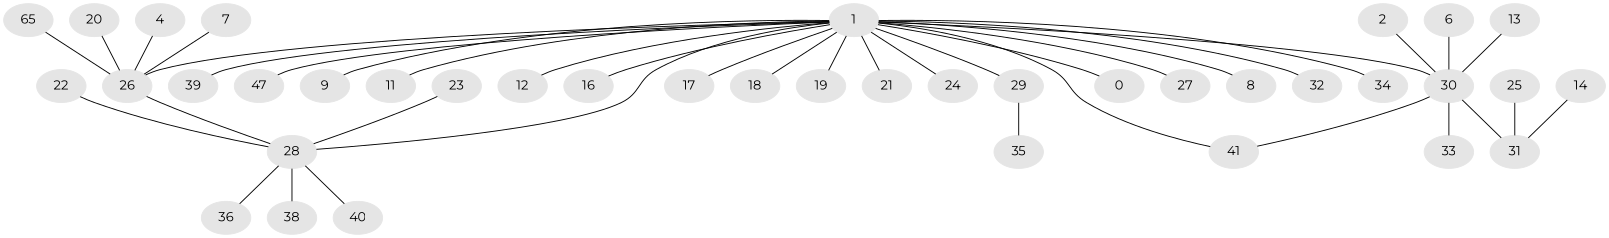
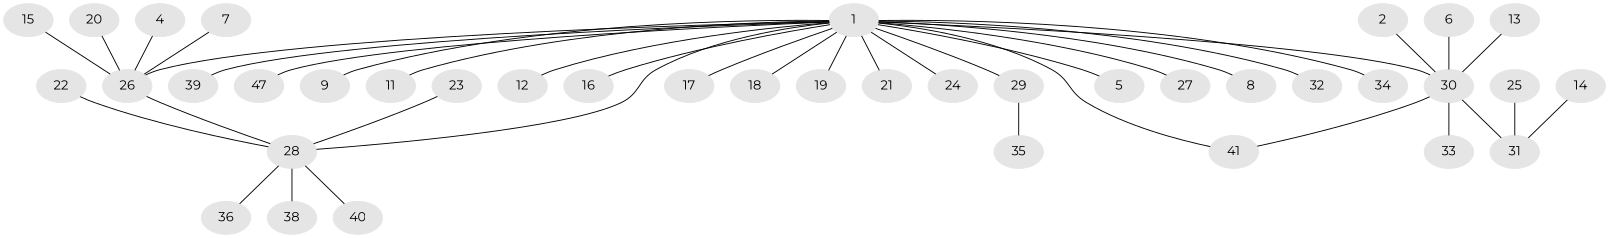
(28, 20) -> (28, 20)
(1119, 86) -> (1119, 86)
